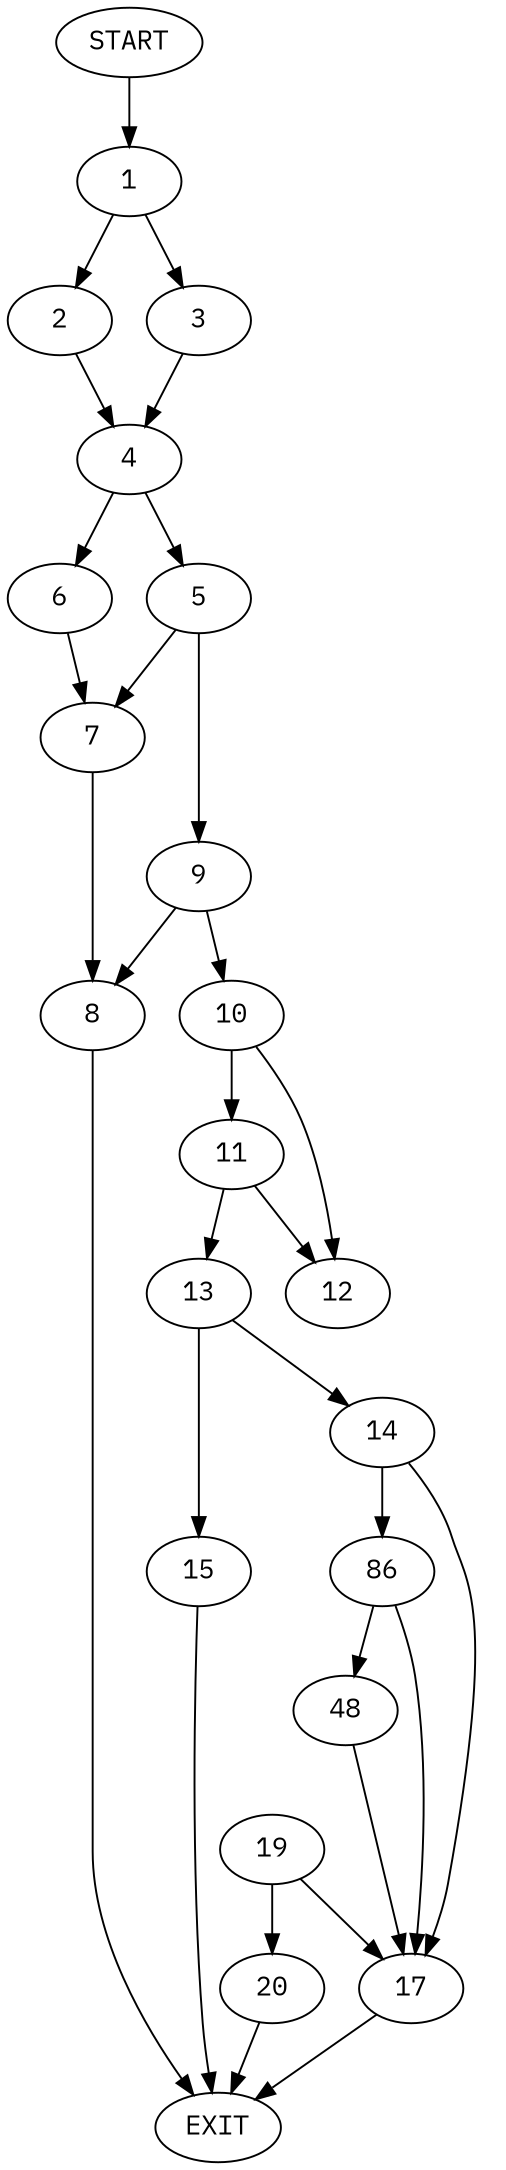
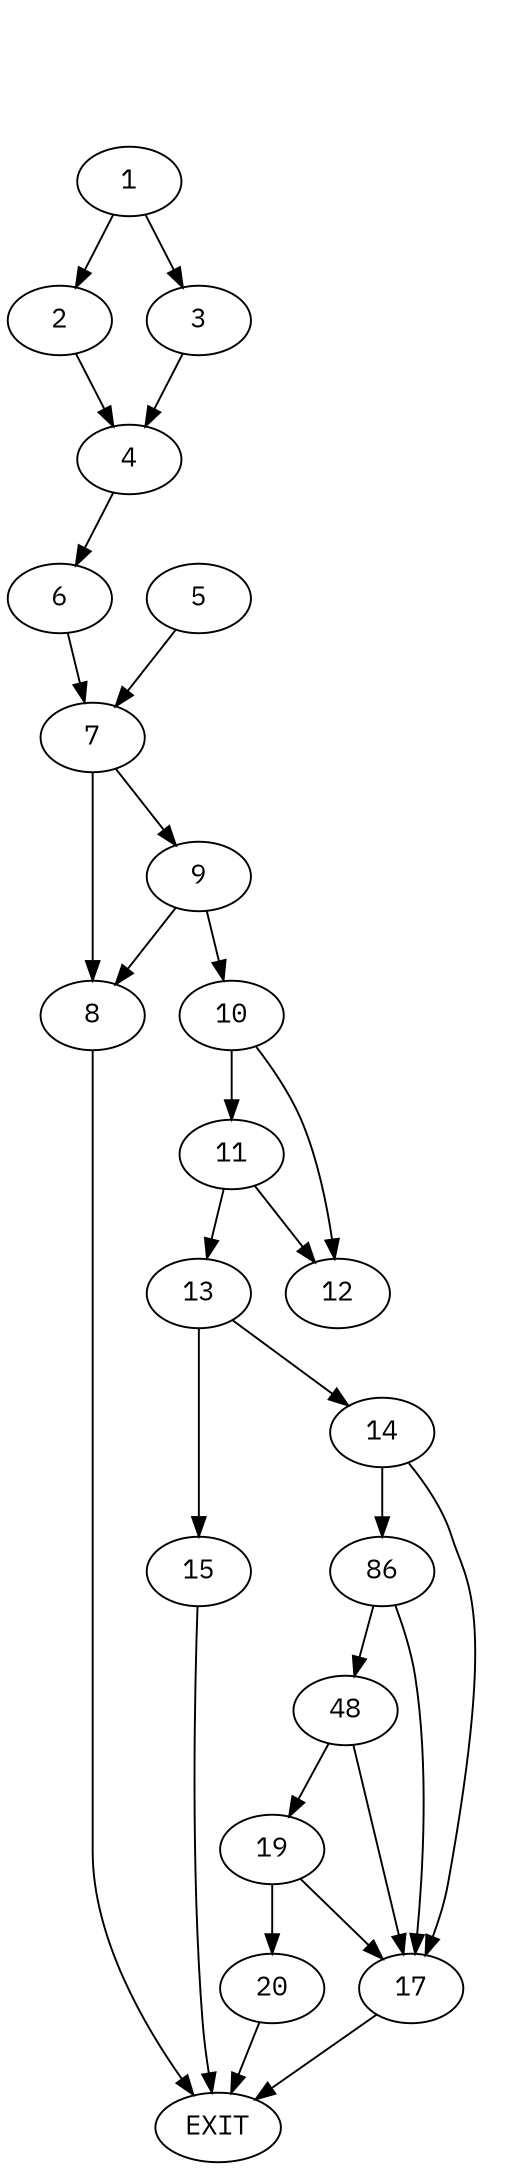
(129, 42) -> none
(160, 520) -> none
(199, 728) -> (140, 799)
none -> (314, 1771)
